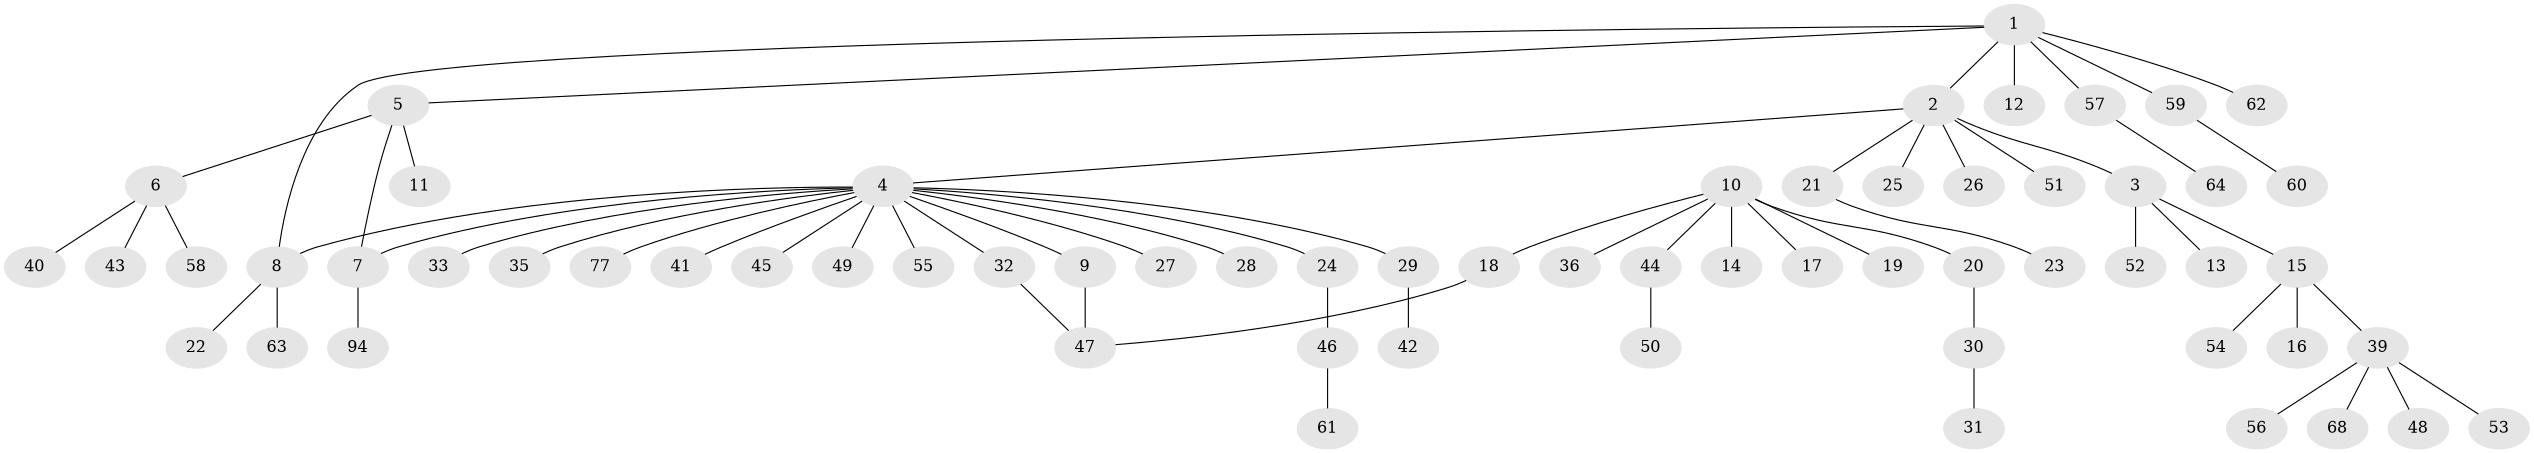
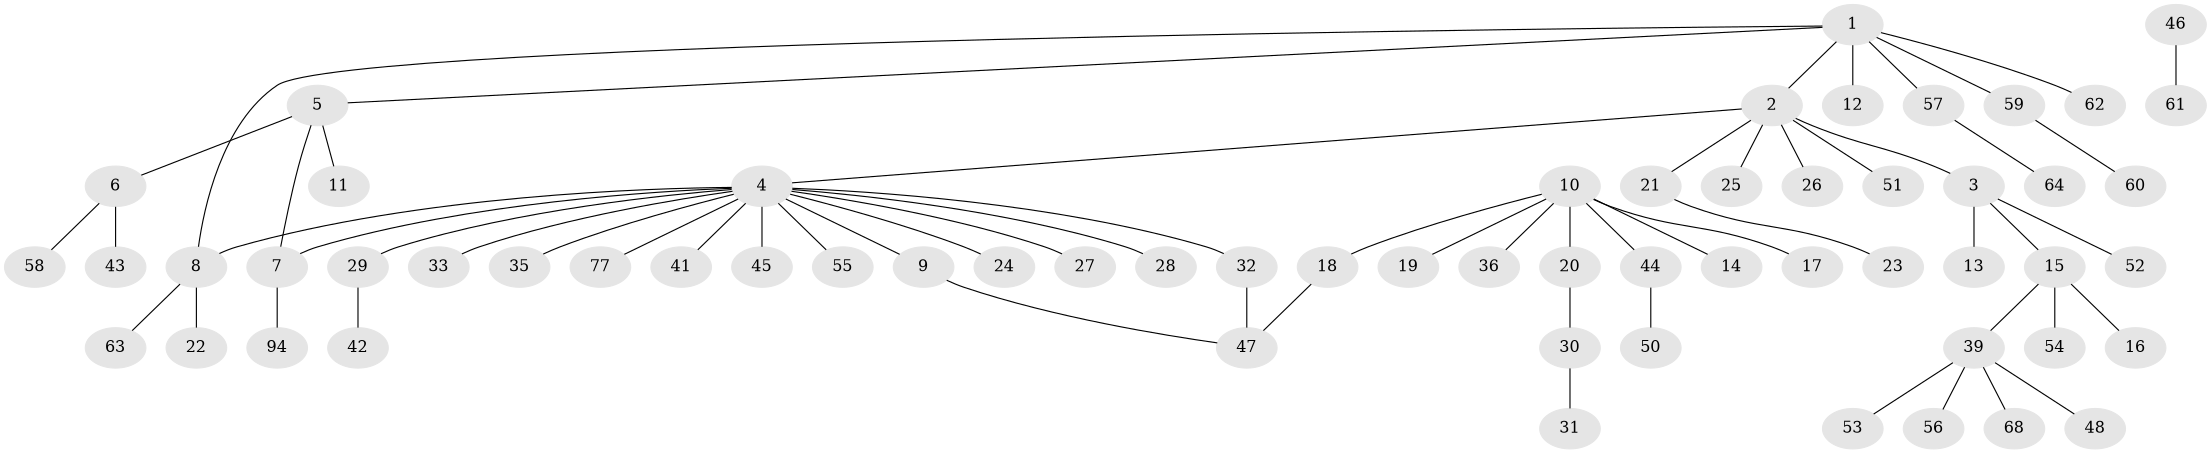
(35, 267) -> none
(843, 267) -> none
(1328, 308) -> none
